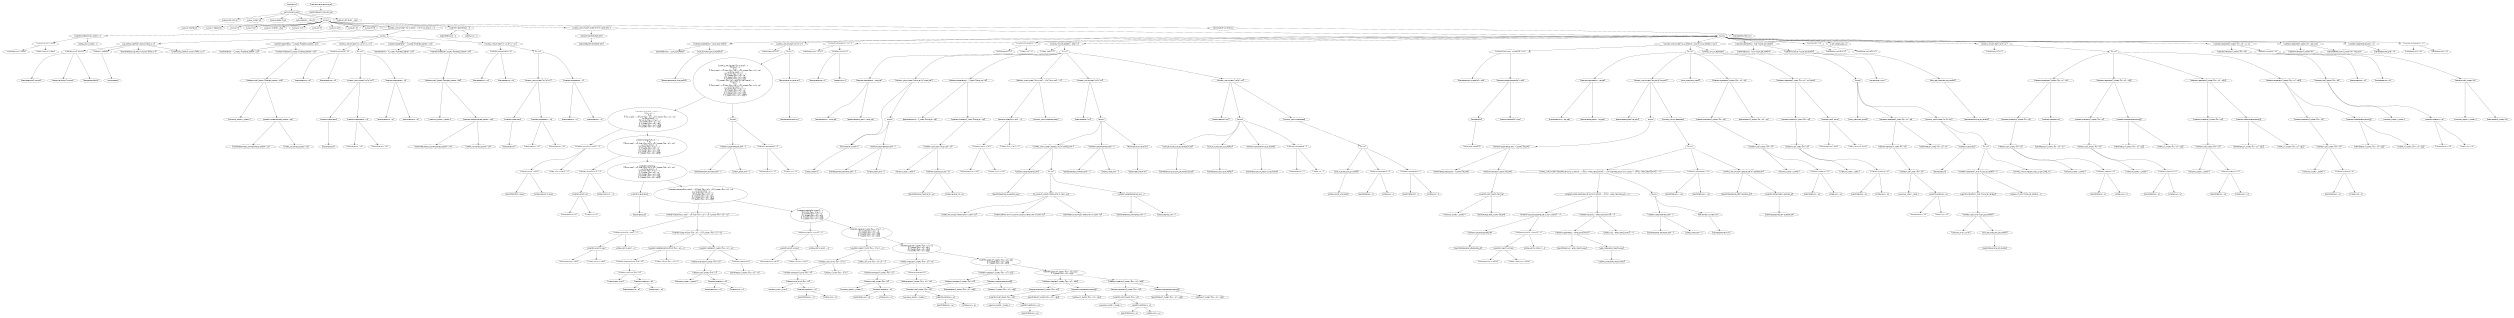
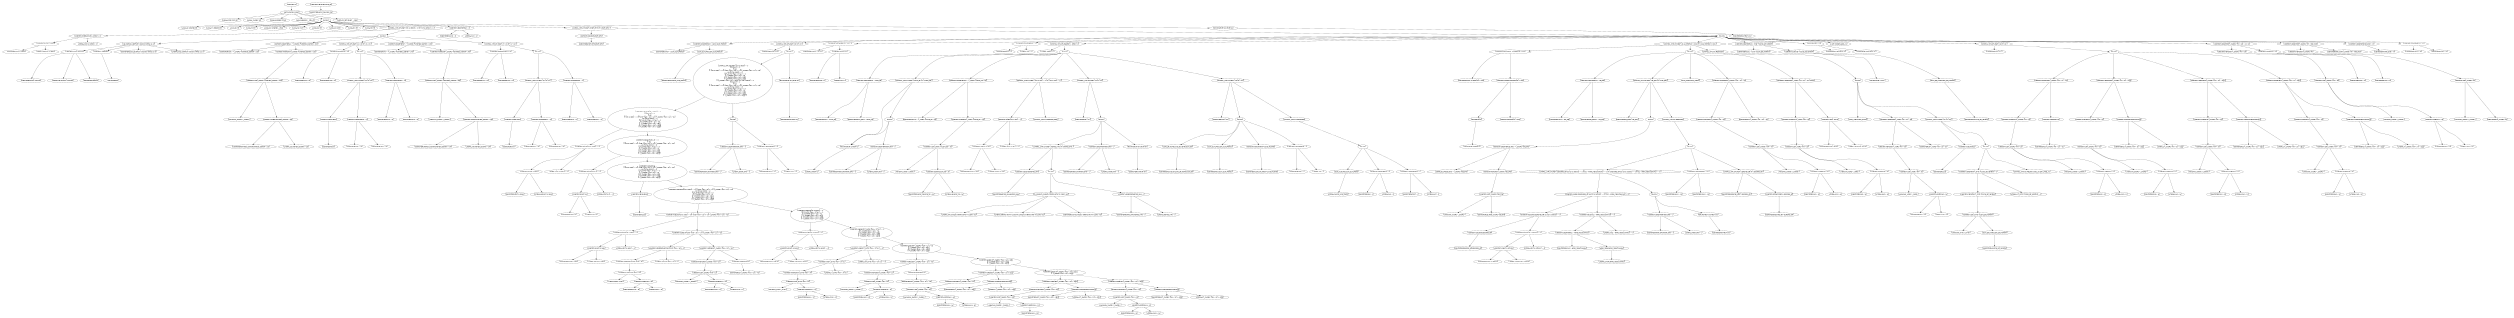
(1651, 81) -> (1651, 81)
(2089, 133) -> none
(1451, 172) -> (1451, 172)
